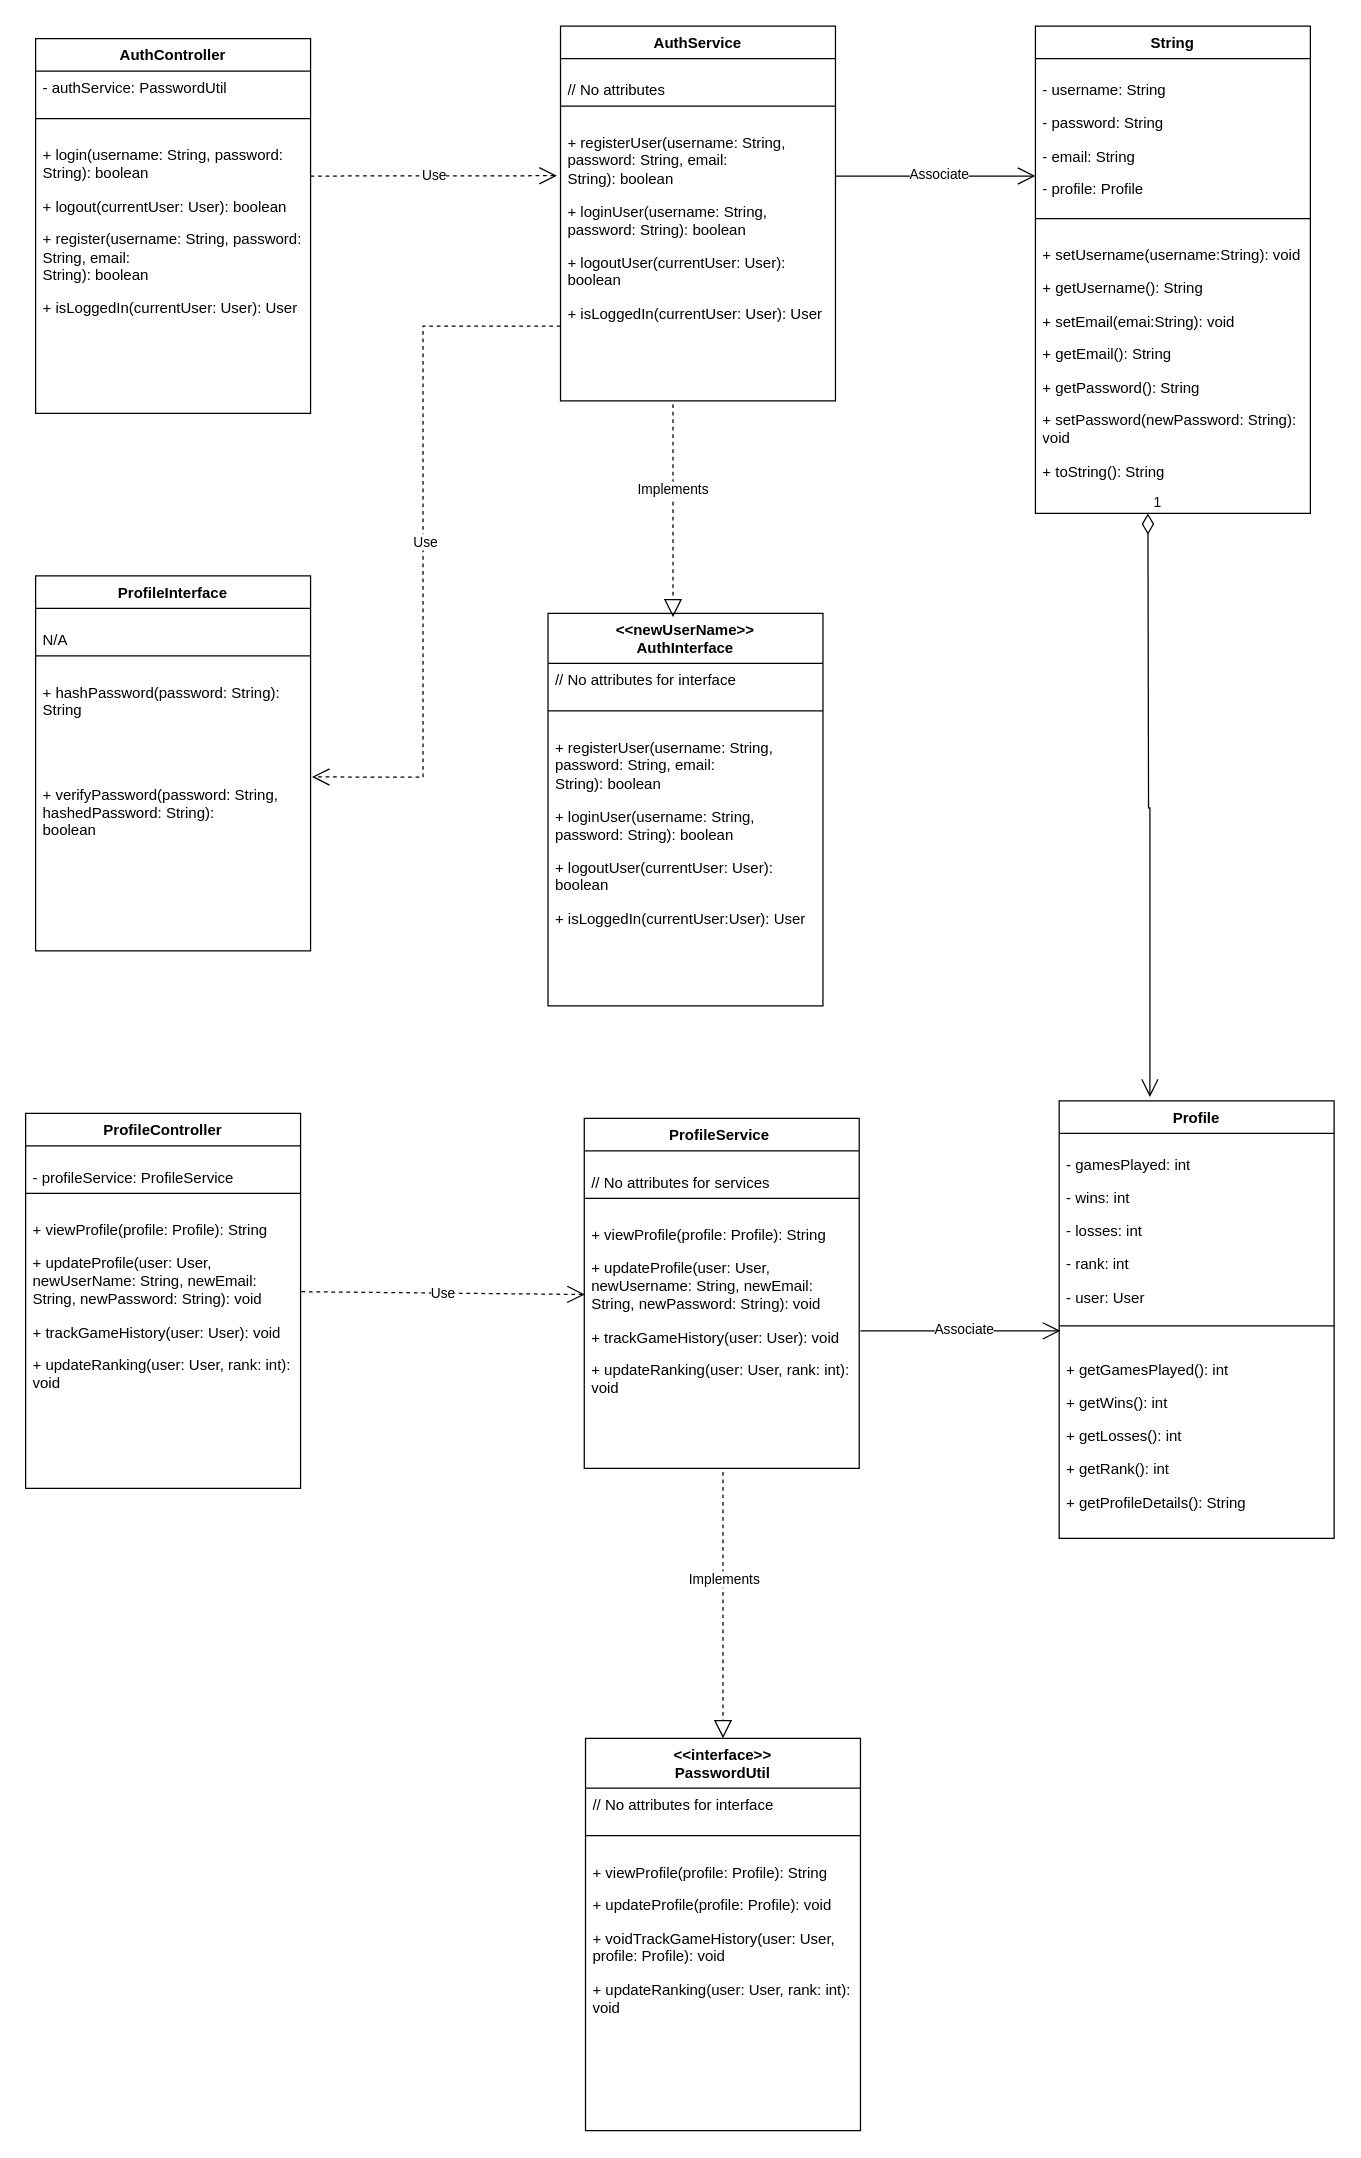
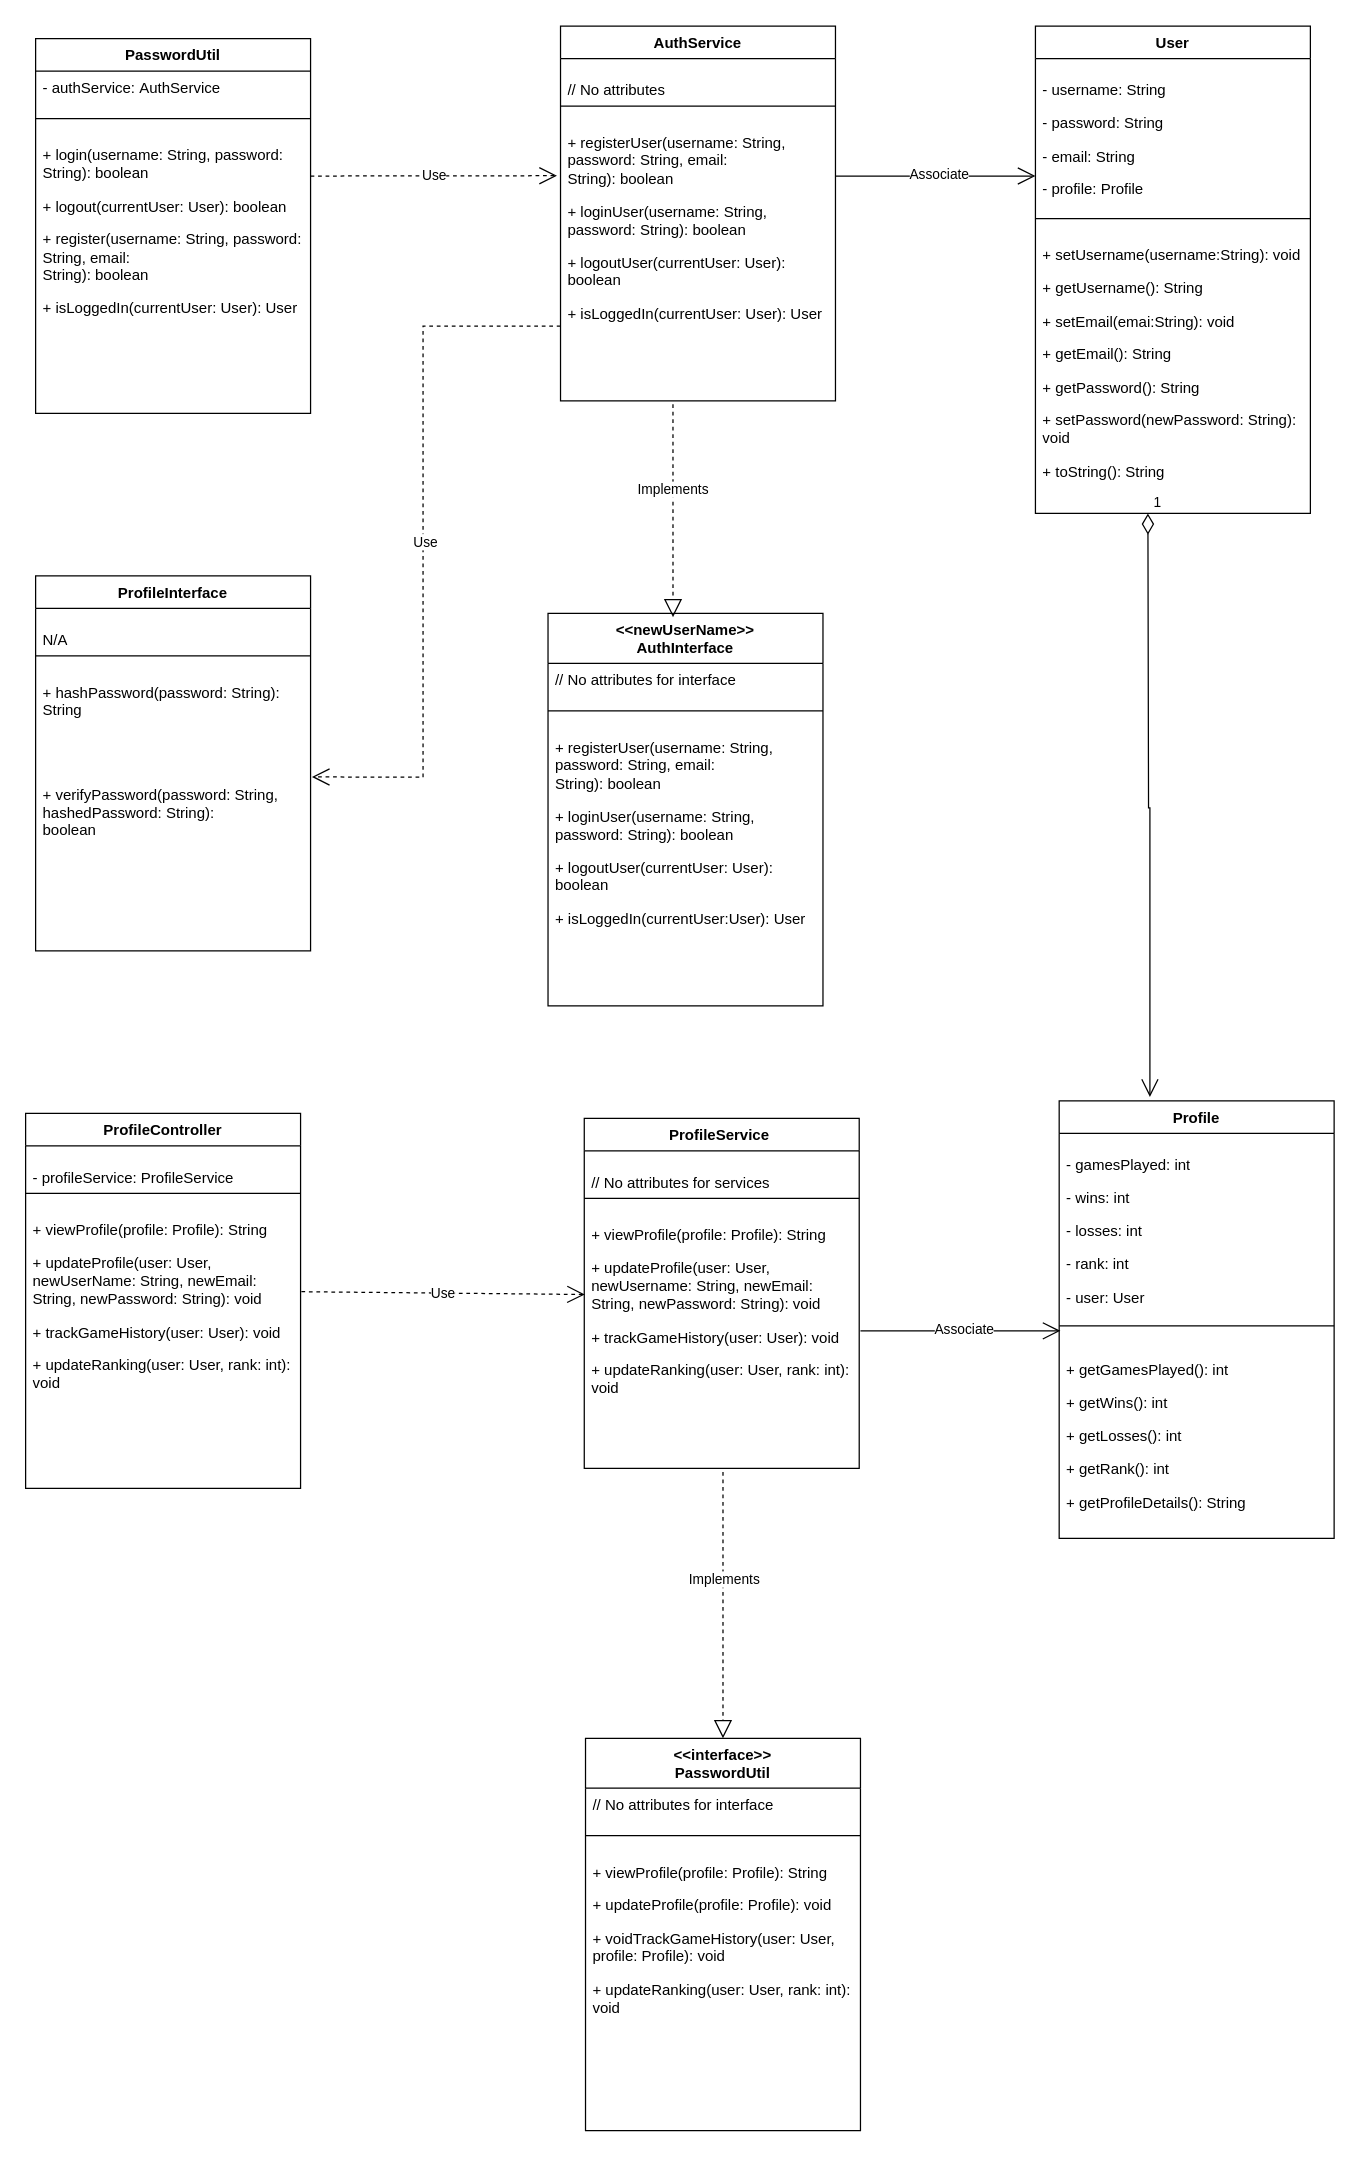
(1173, 43) -> (1173, 43)
(173, 56) -> (173, 56)
(147, 88) -> (145, 88)
